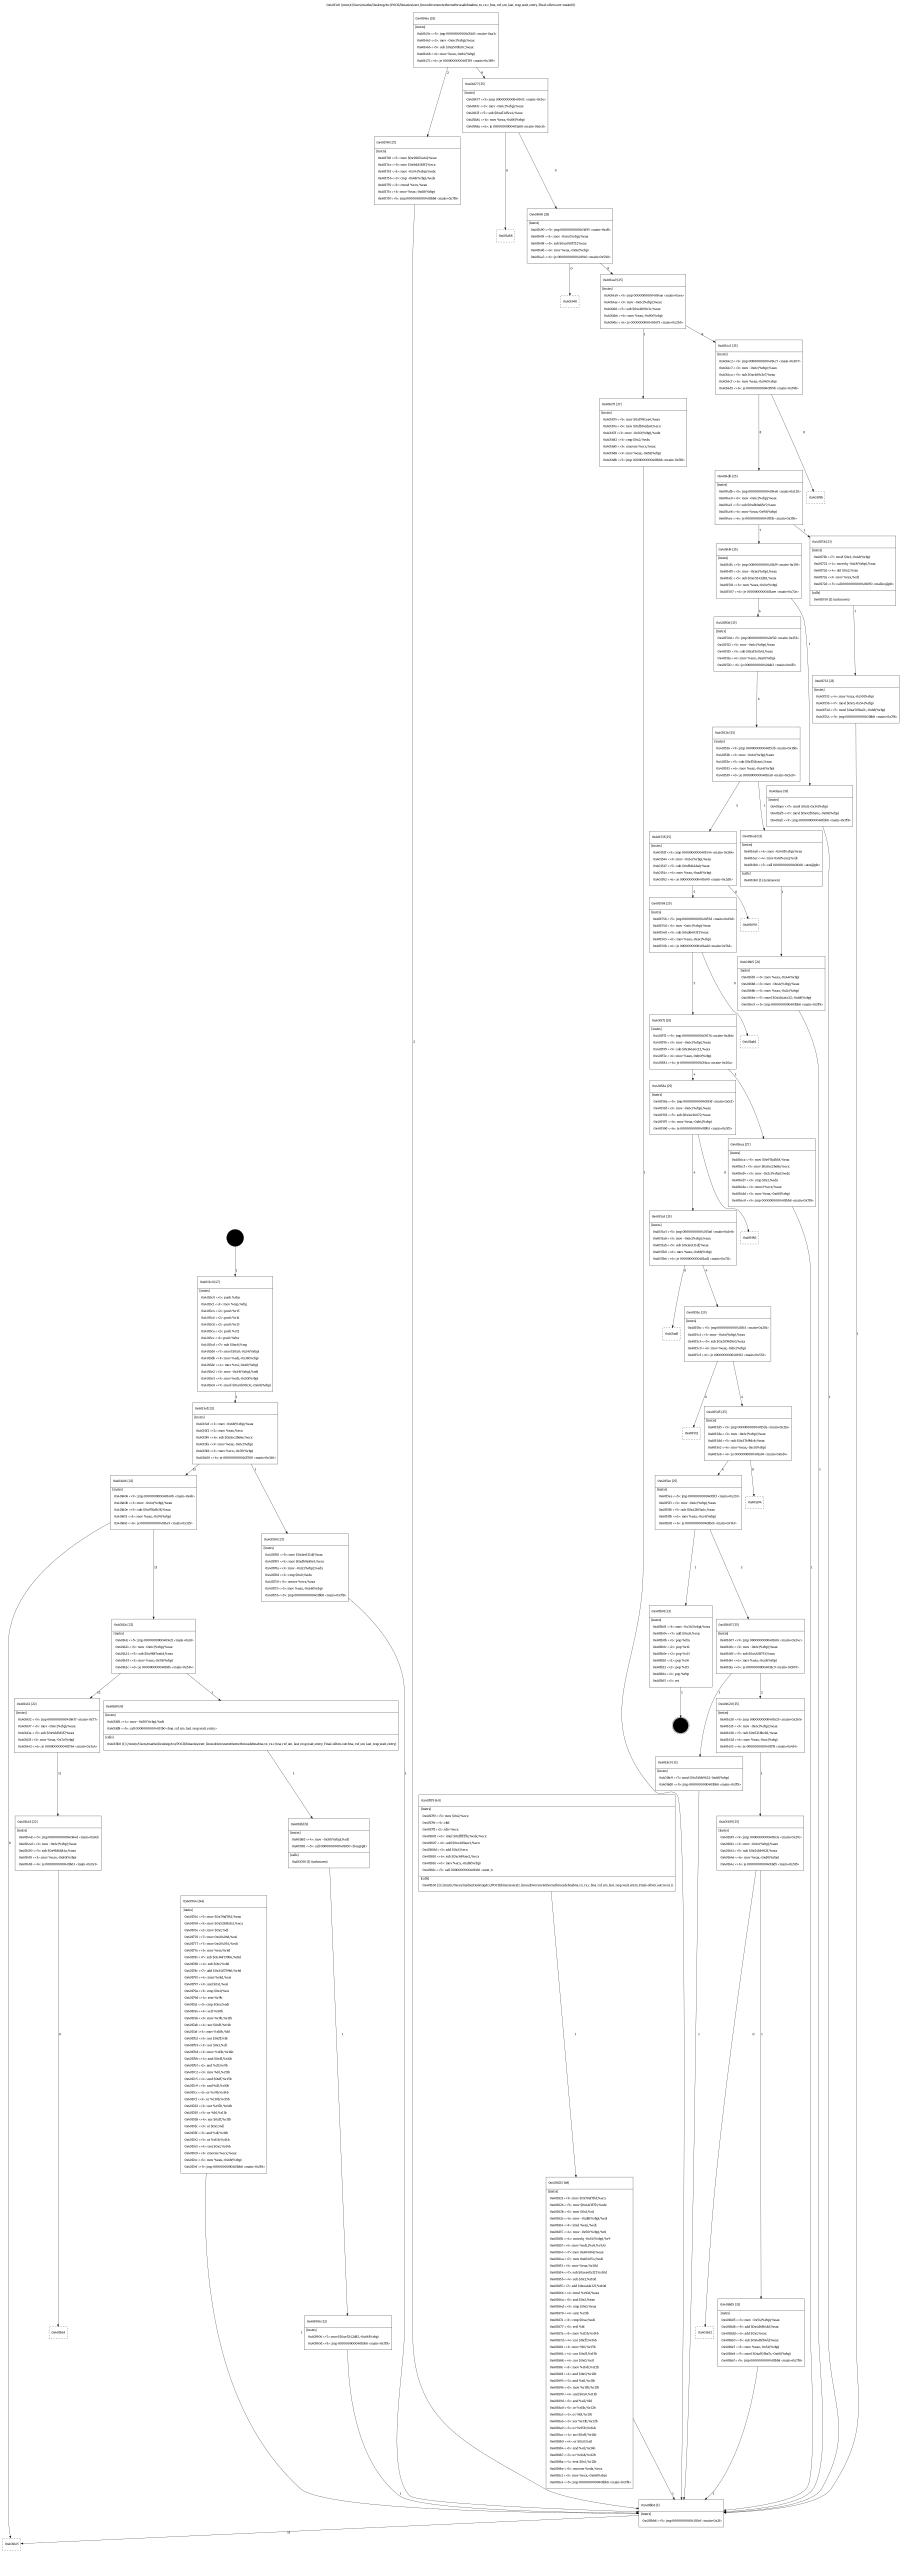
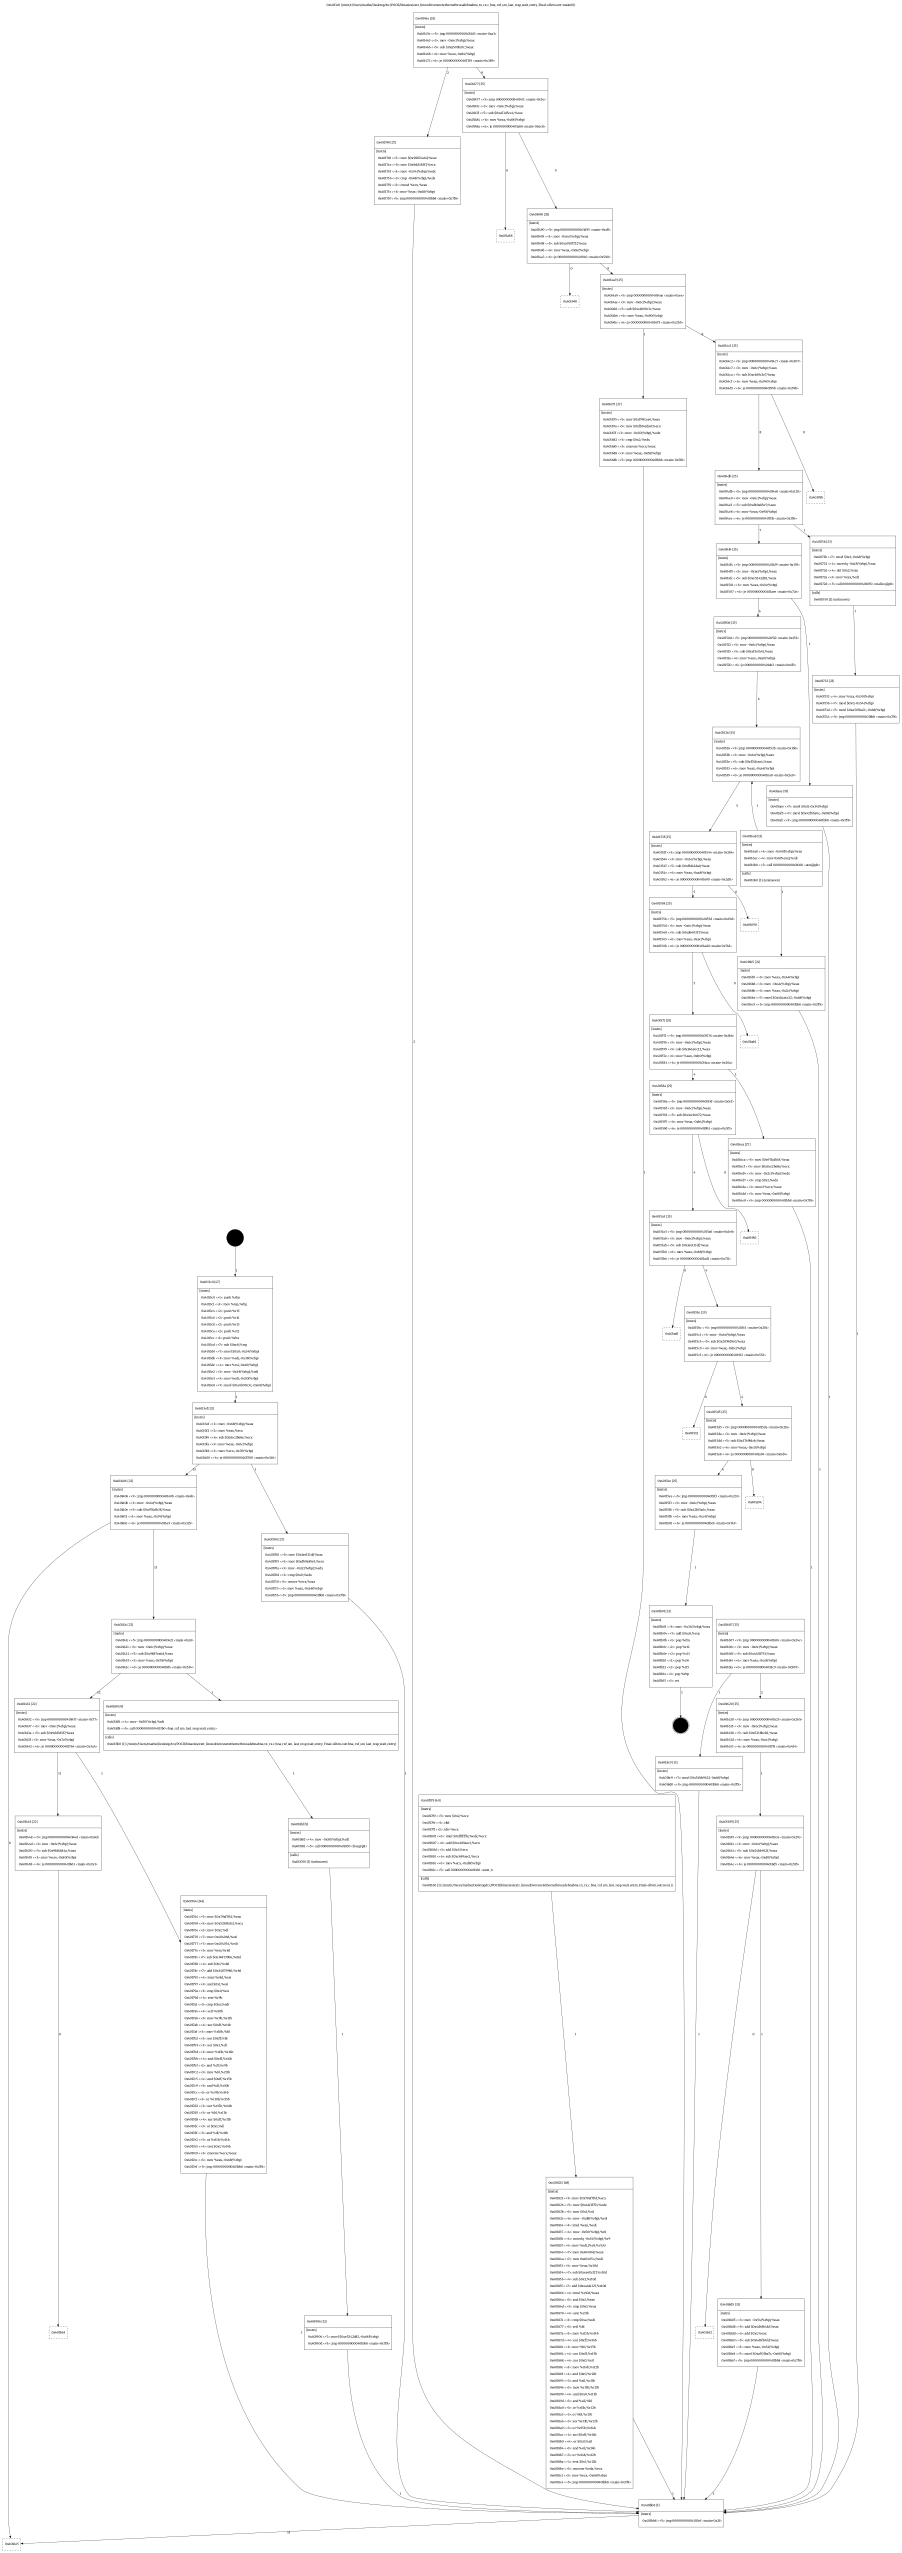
(760, 805) -> (752, 807)
(729, 1573) -> none
none -> (131, 1845)
